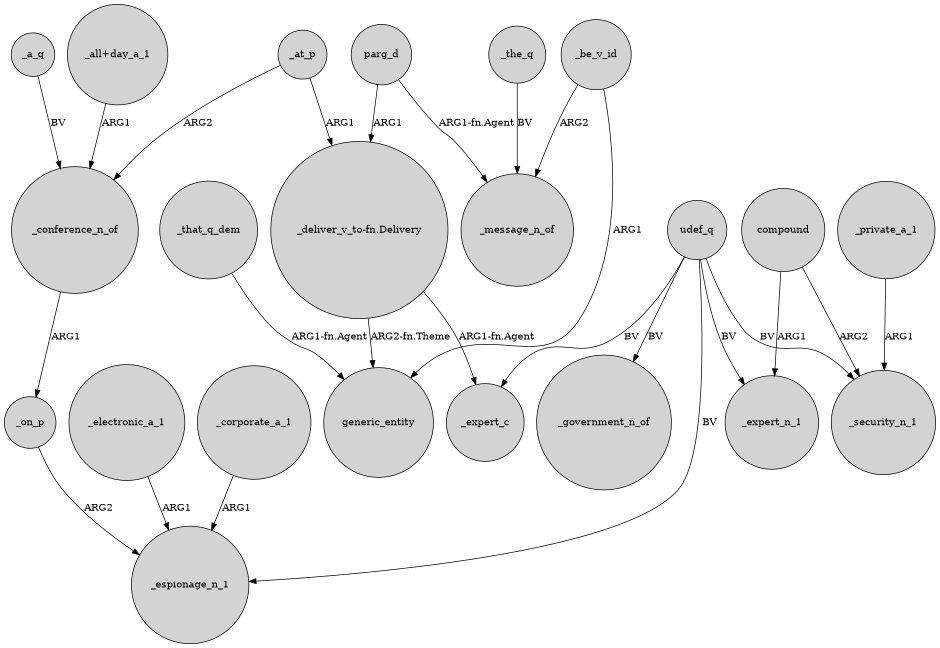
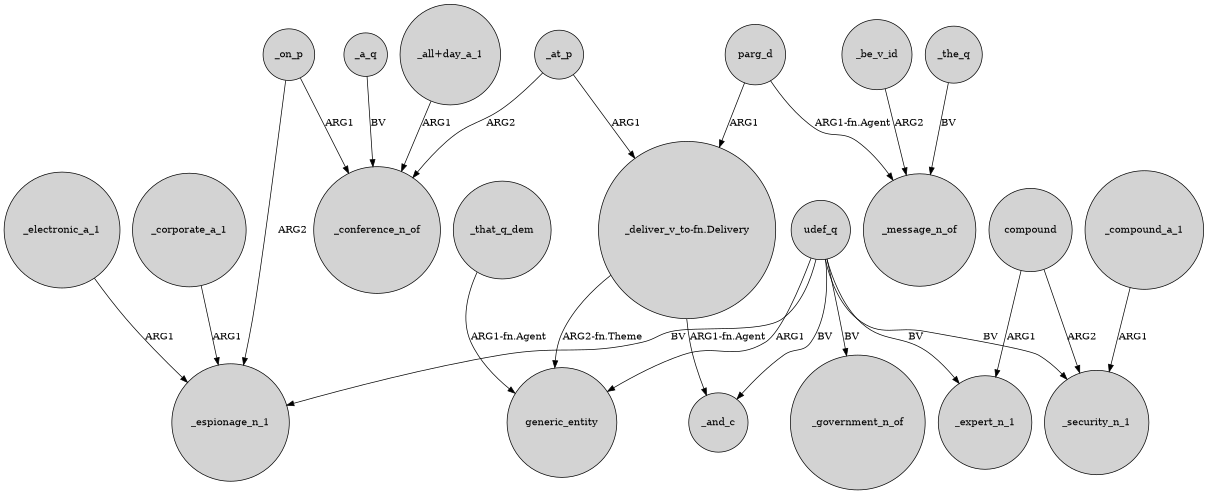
(886, 230) -> (1144, 230)
(592, 294) -> (735, 352)
(49, 341) -> (323, 122)
(485, 423) -> (718, 423)
